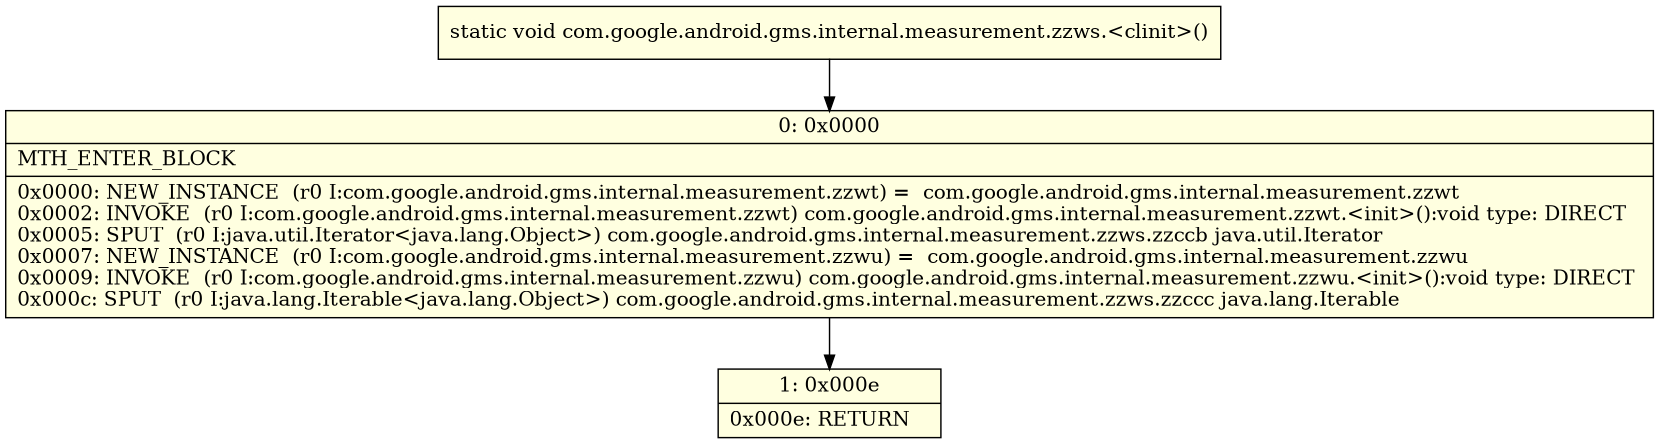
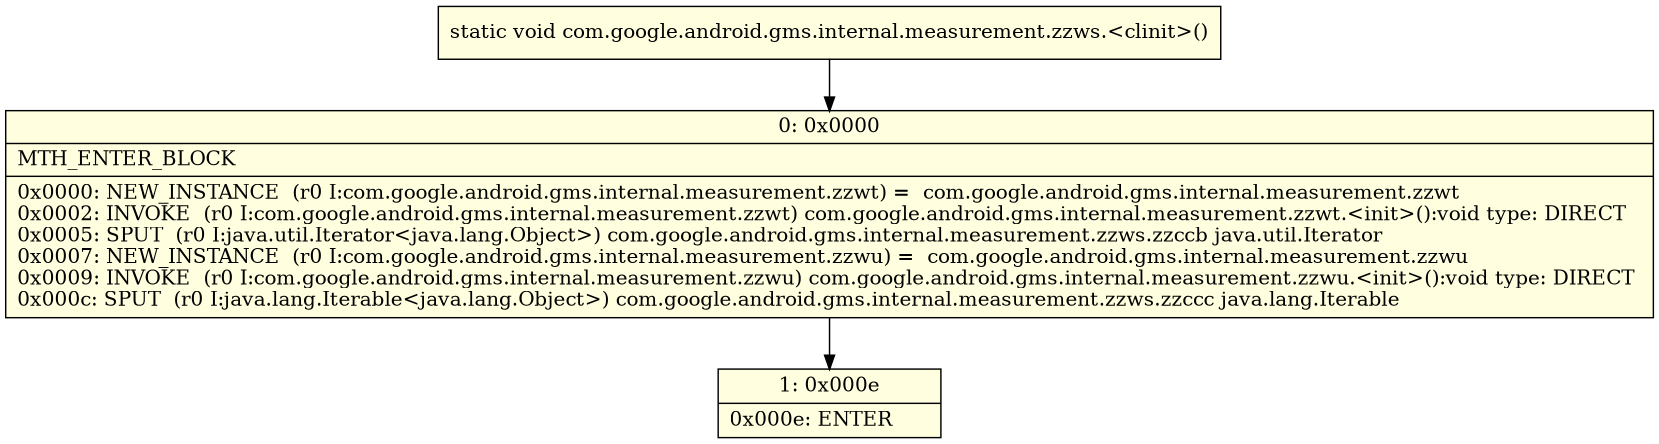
(830, 420) -> (821, 420)
